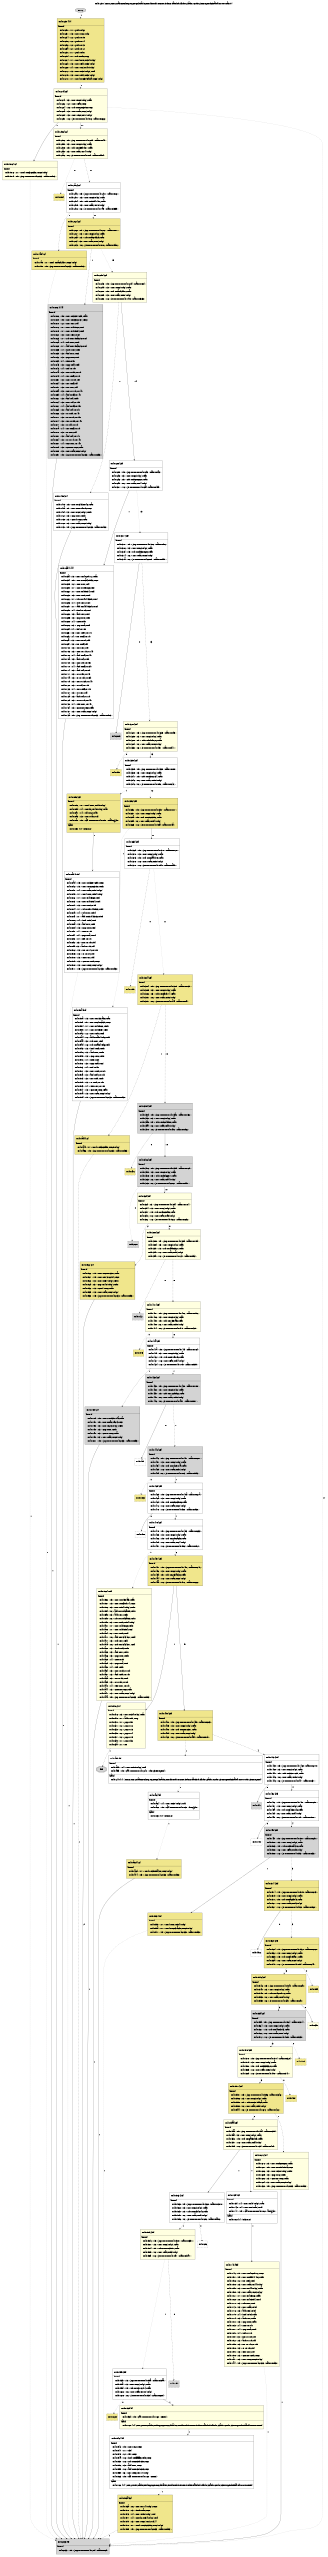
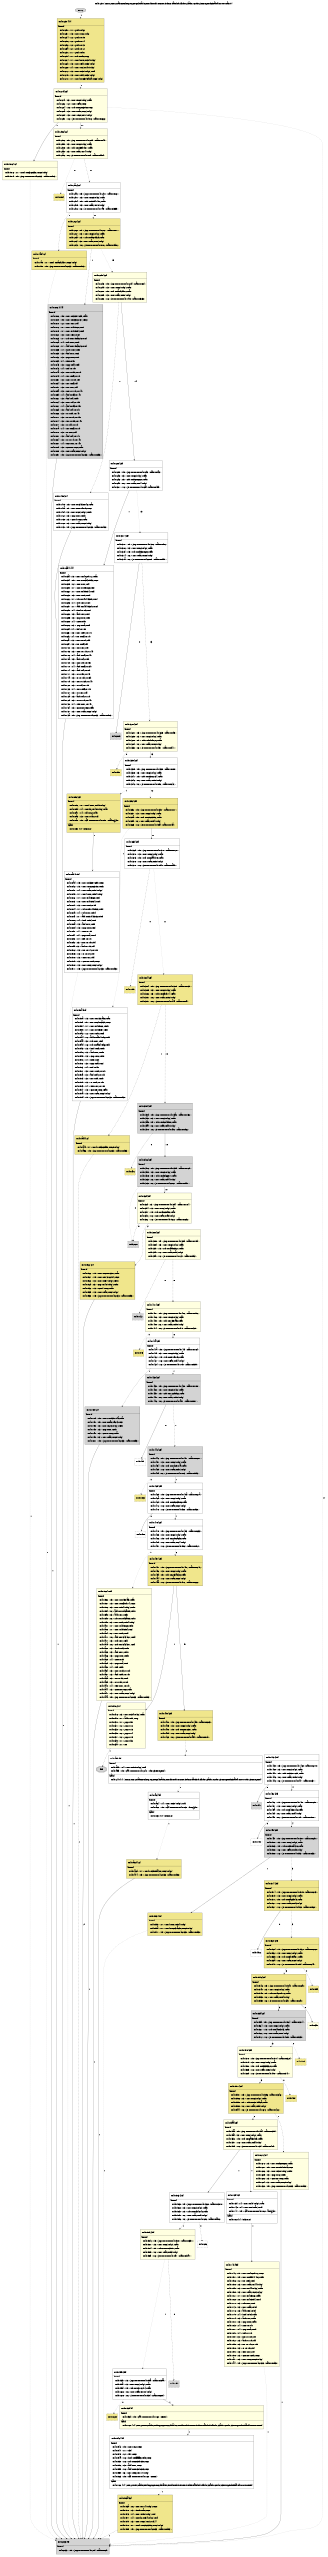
(169, 1226) -> (135, 1231)
(238, 1744) -> none
